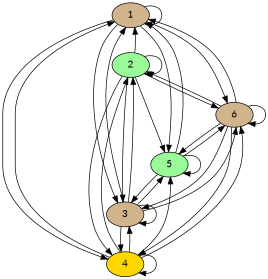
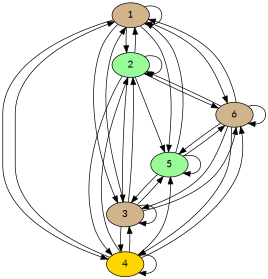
none -> (126, 37)
